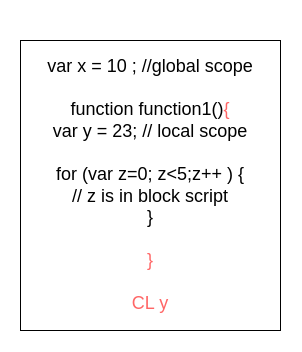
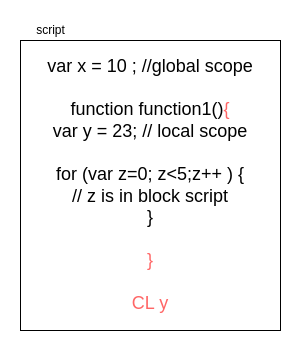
none -> (51, 31)
